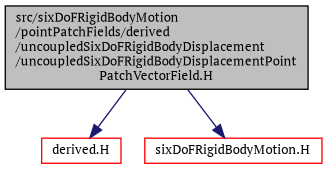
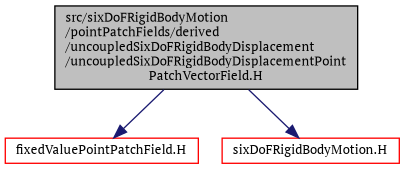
(81, 151) -> (102, 151)
